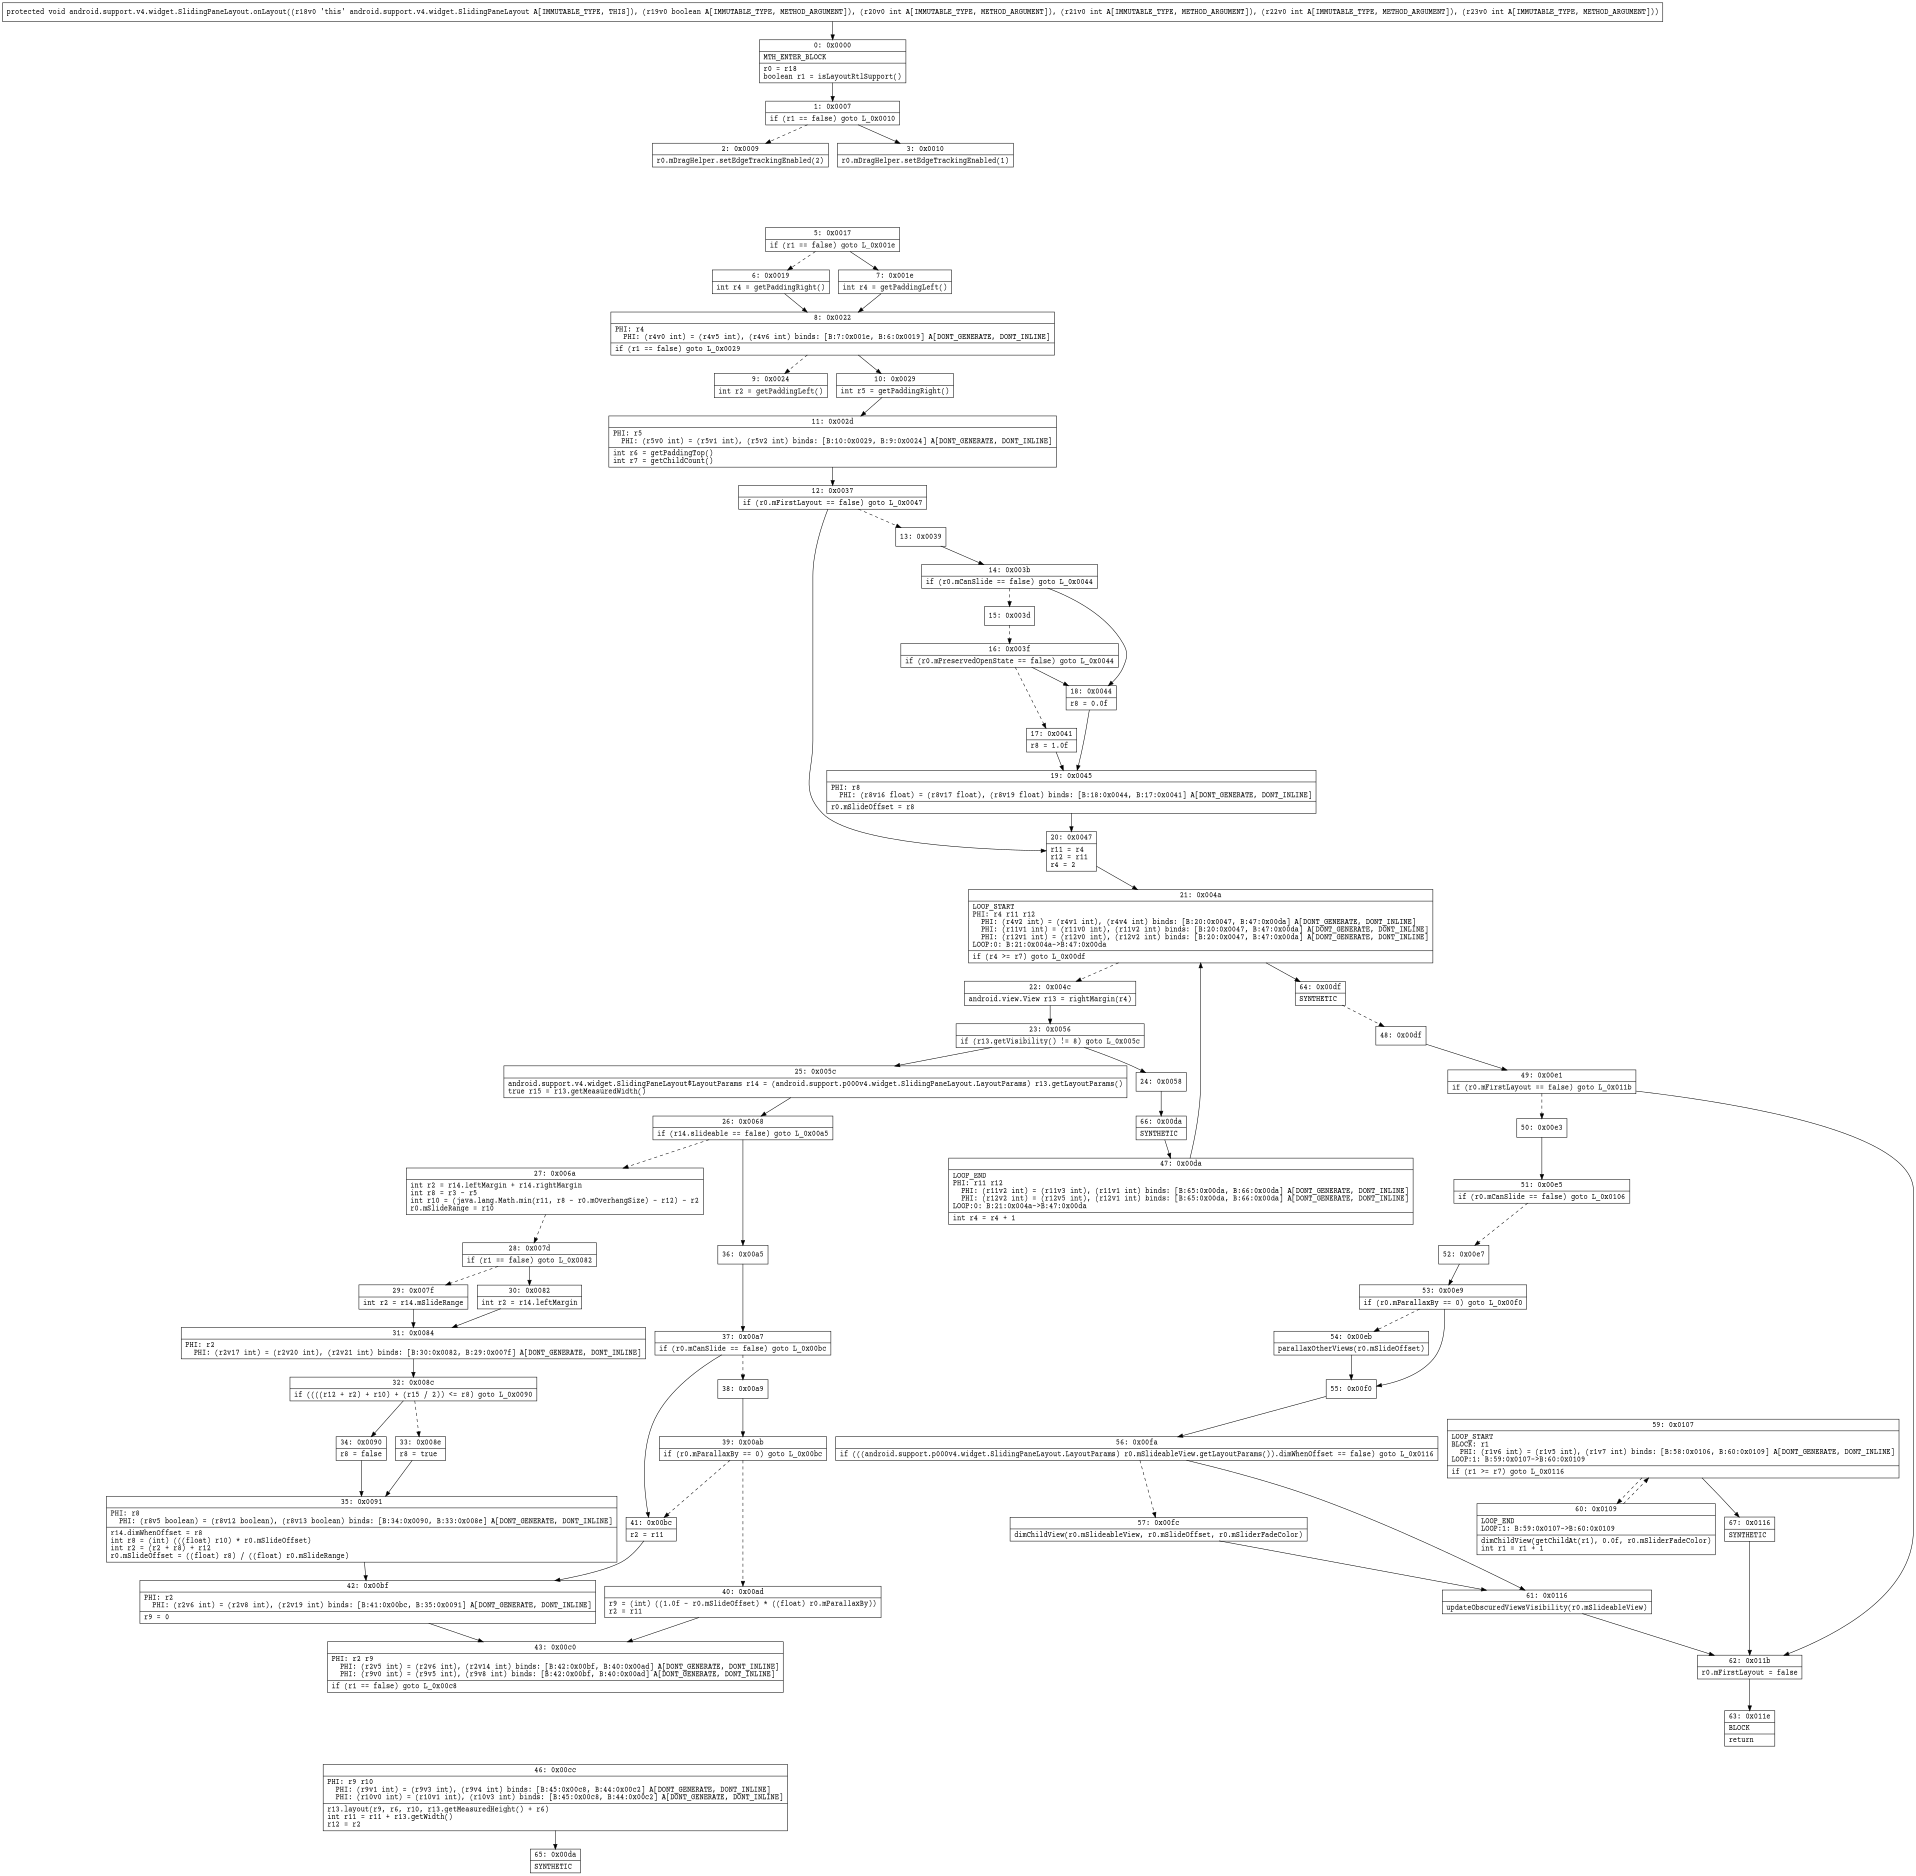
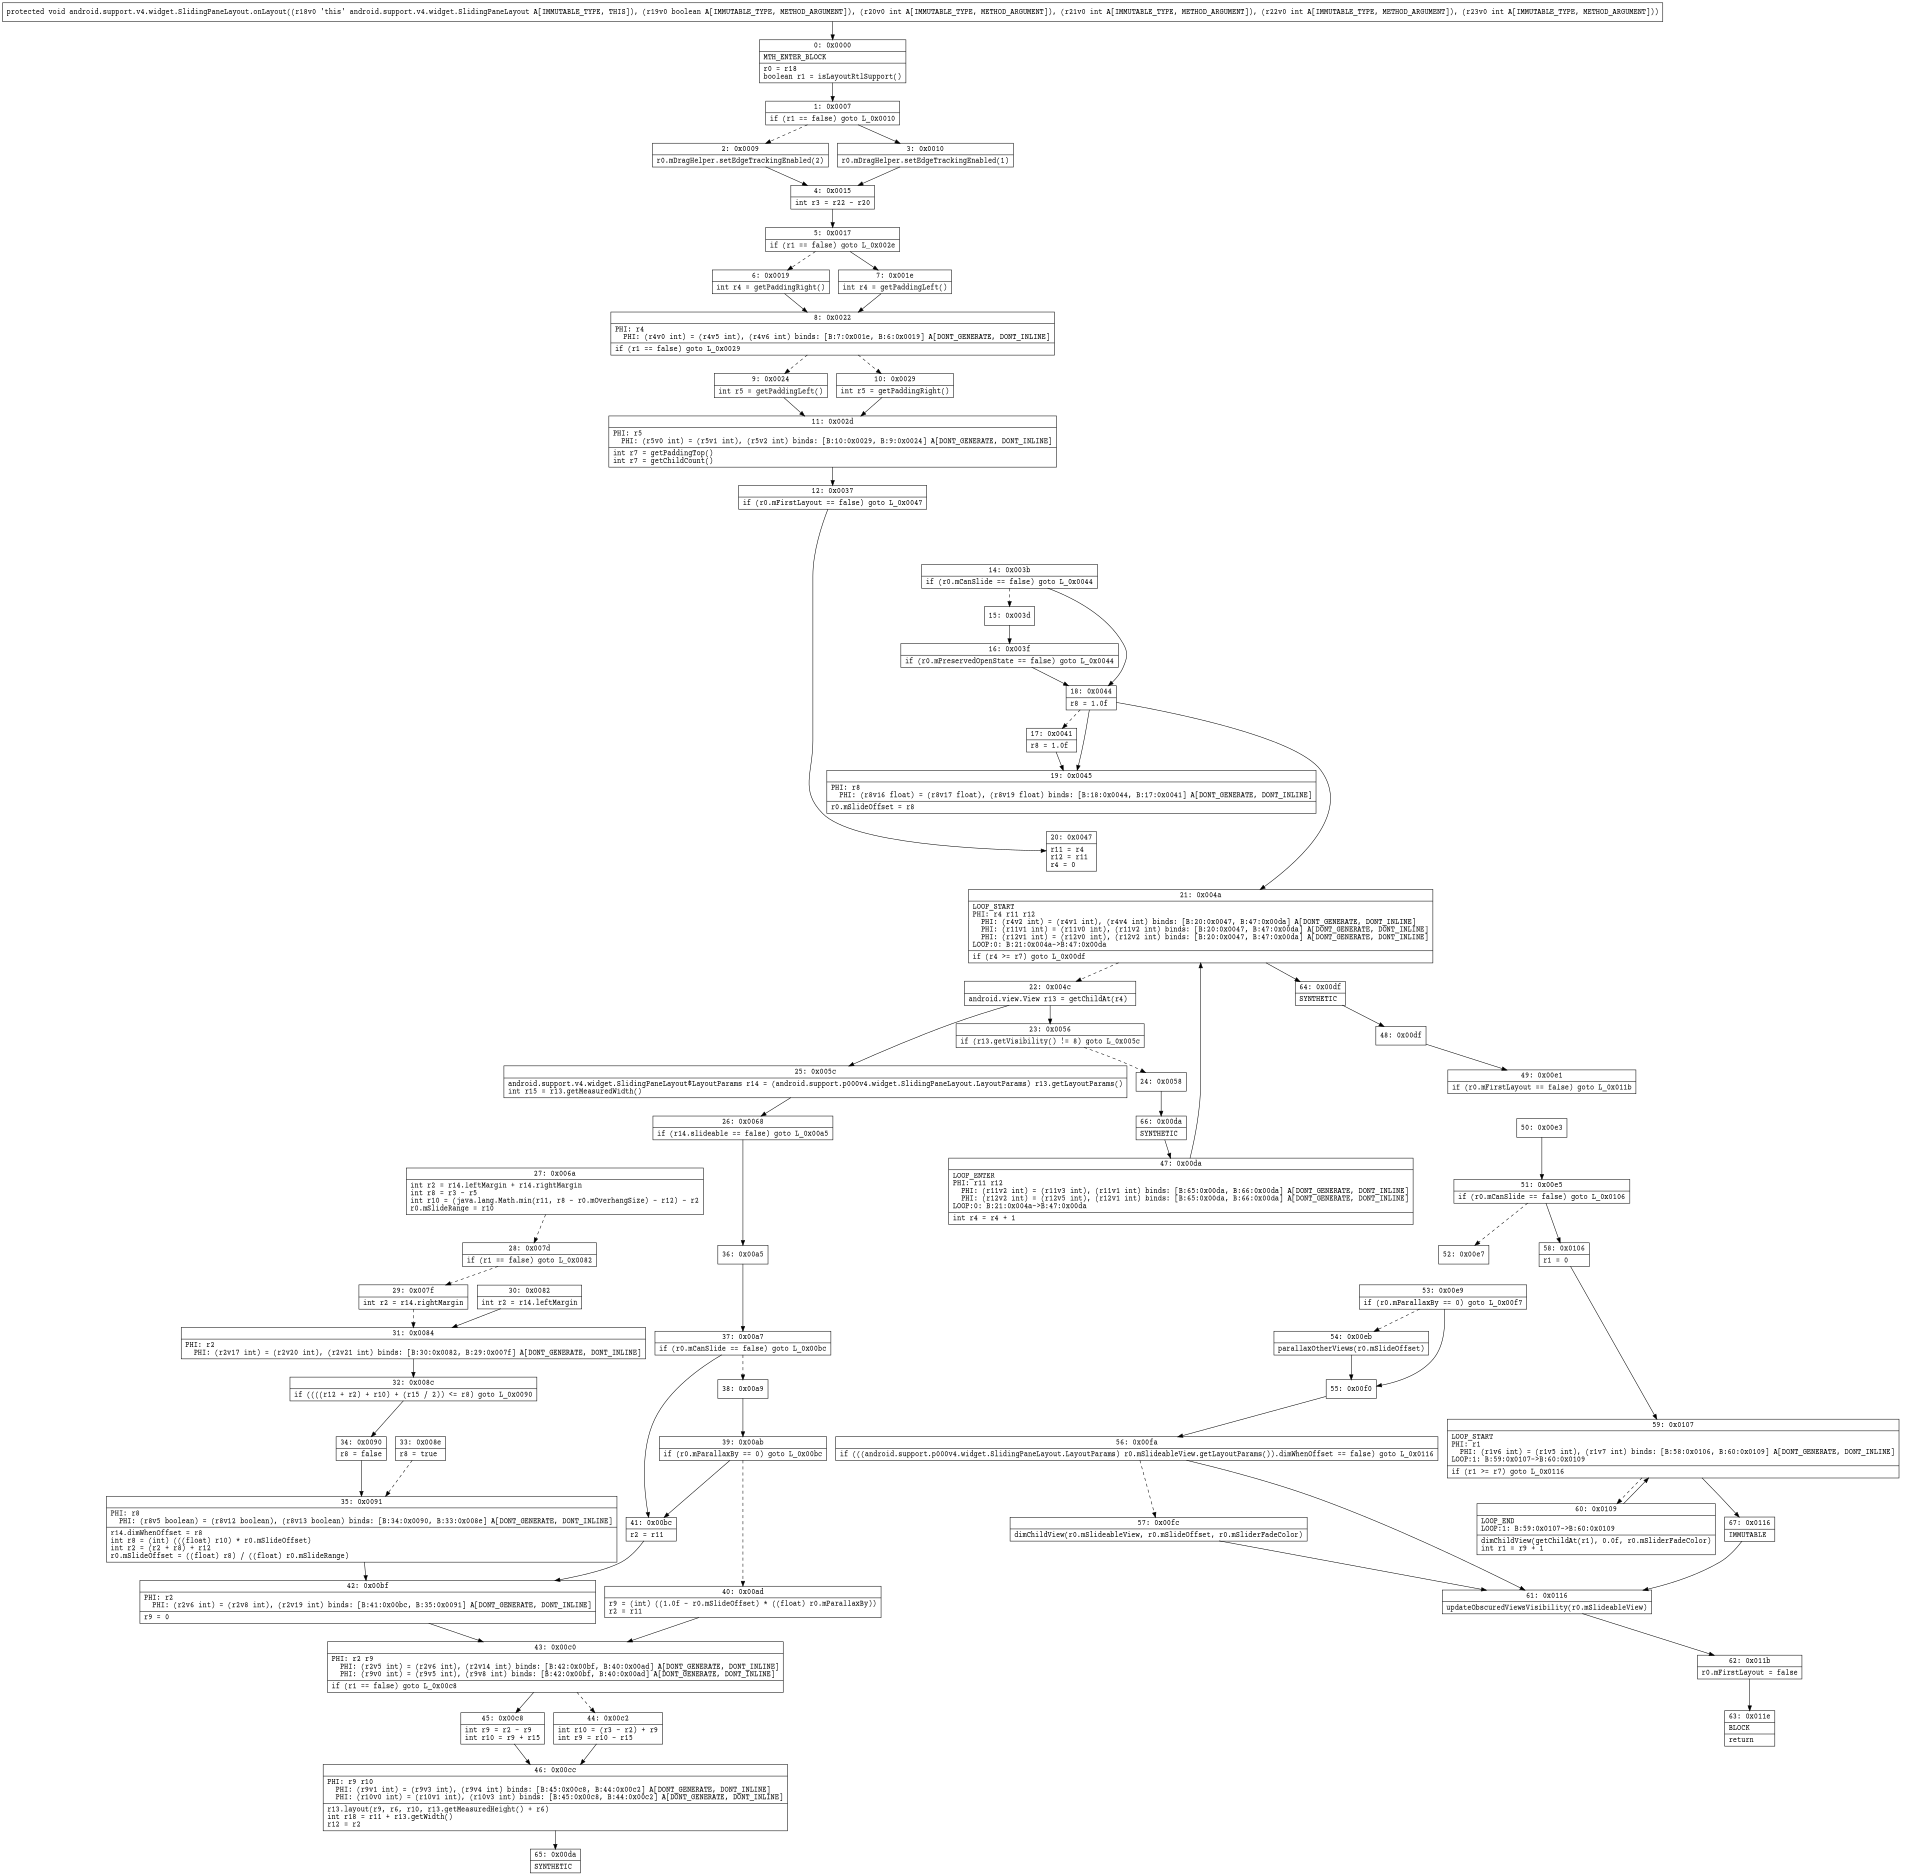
none -> (833, 197)
(833, 245) -> (833, 245)
(868, 363) -> (868, 363)
(771, 391) -> (771, 391)
none -> (792, 405)
(663, 453) -> (663, 453)
(921, 537) -> none
(1010, 632) -> (1010, 632)
(1029, 696) -> (1073, 717)
(1089, 704) -> (1089, 704)
(1071, 820) -> none
(1063, 865) -> (1063, 865)
(1115, 877) -> (1291, 749)
(1050, 999) -> (1048, 999)
(1361, 1015) -> (1361, 1015)
(946, 1056) -> (930, 1032)
(1113, 1058) -> (1113, 1058)
(577, 1091) -> (575, 1091)
(1542, 1104) -> none
(668, 1153) -> none
(970, 1176) -> (974, 1176)
none -> (1564, 1255)
(1455, 1272) -> none
(530, 1273) -> none
(1913, 1300) -> none
(413, 1303) -> (413, 1303)
(1443, 1303) -> (1443, 1303)
(413, 1316) -> (413, 1316)
(417, 1416) -> none
(1472, 1444) -> (1468, 1444)
(400, 1476) -> (400, 1476)
(699, 1487) -> (699, 1487)
(1634, 1493) -> (1634, 1493)
(1748, 1535) -> (1748, 1535)
(1512, 1548) -> (1512, 1548)
(1750, 1596) -> (1699, 1572)
none -> (503, 1728)
none -> (608, 1728)
(390, 1817) -> (390, 1817)
